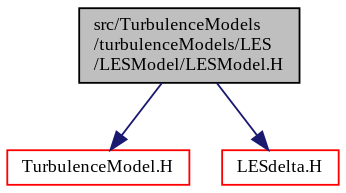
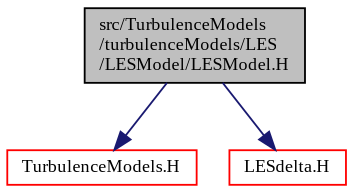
(98, 168) -> (102, 168)
